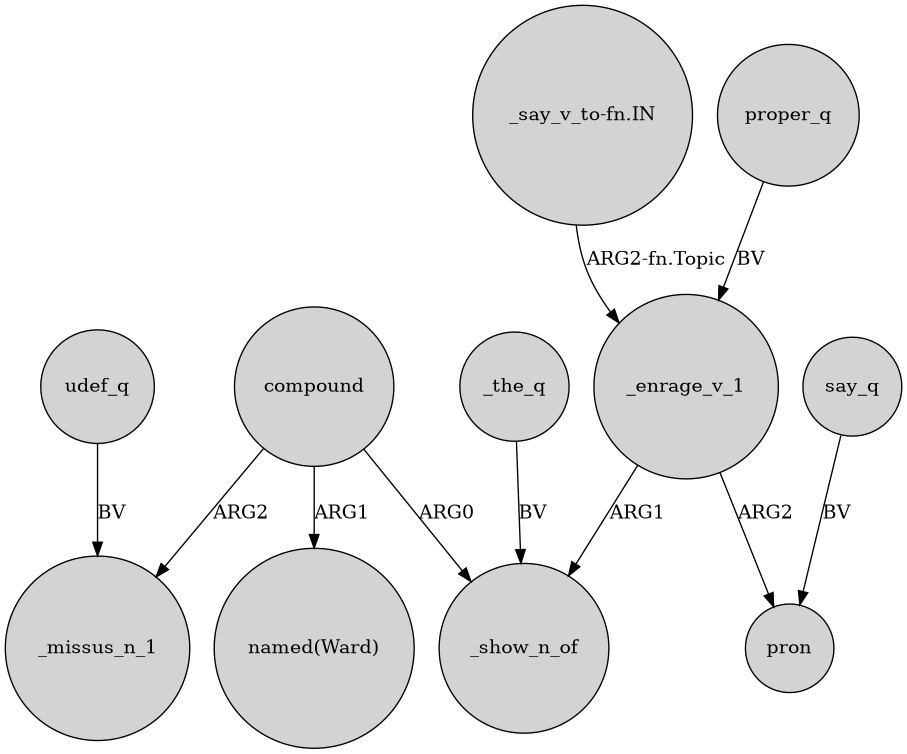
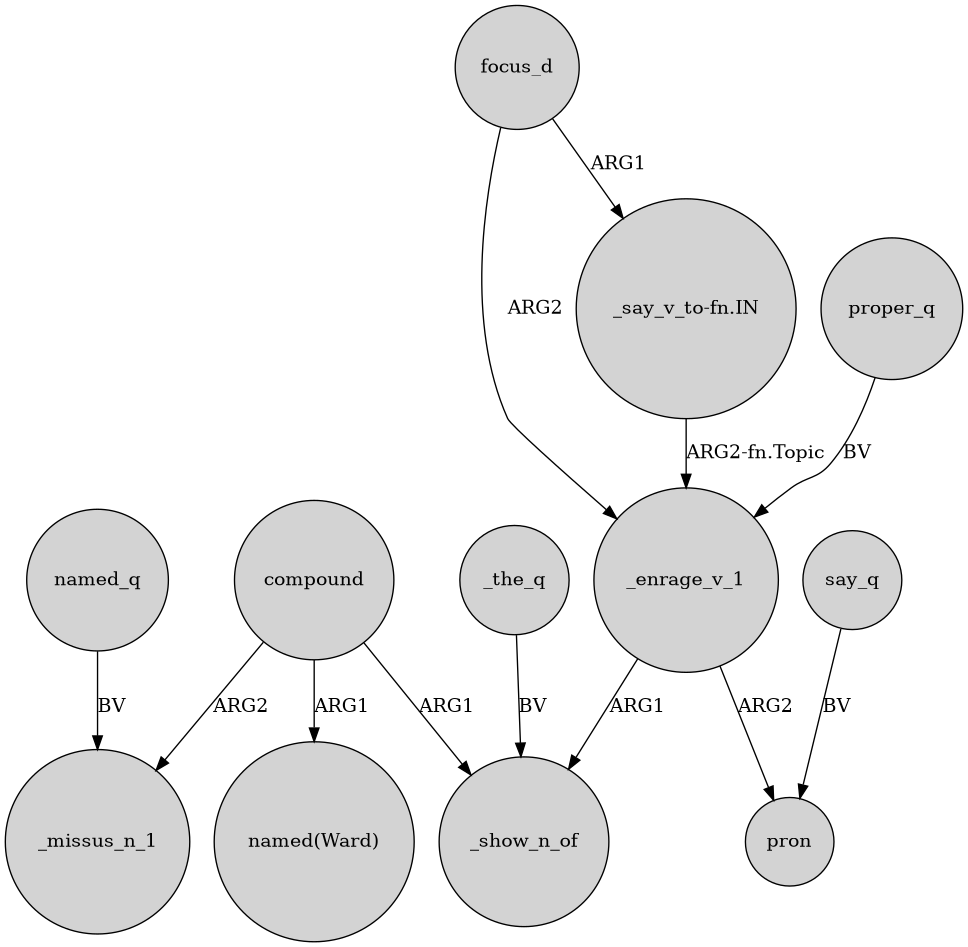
none -> (517, 67)
(98, 387) -> (98, 580)
(447, 513) -> (447, 707)
